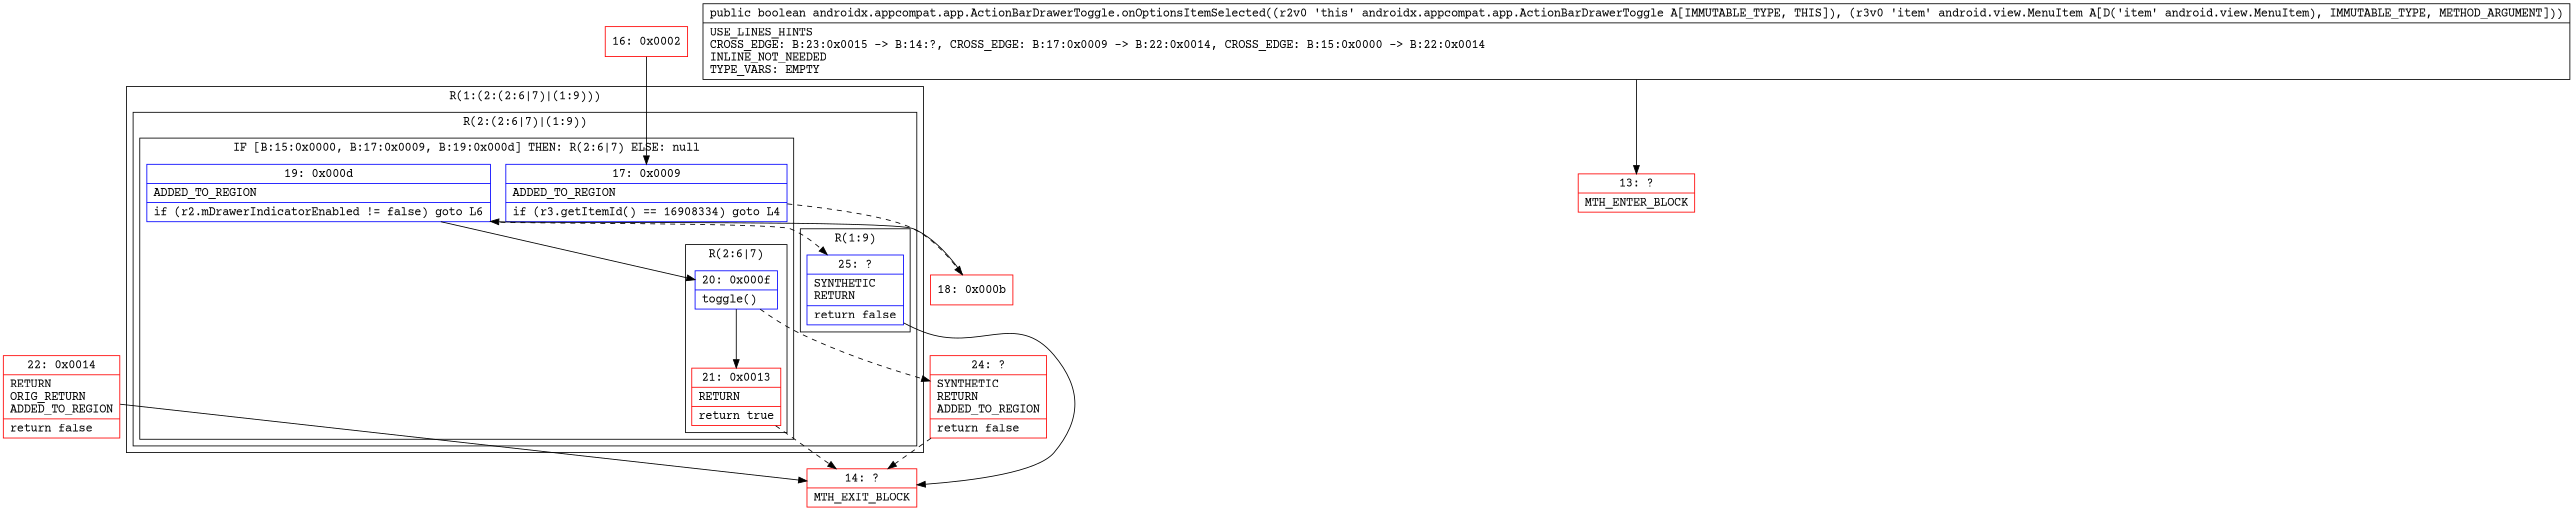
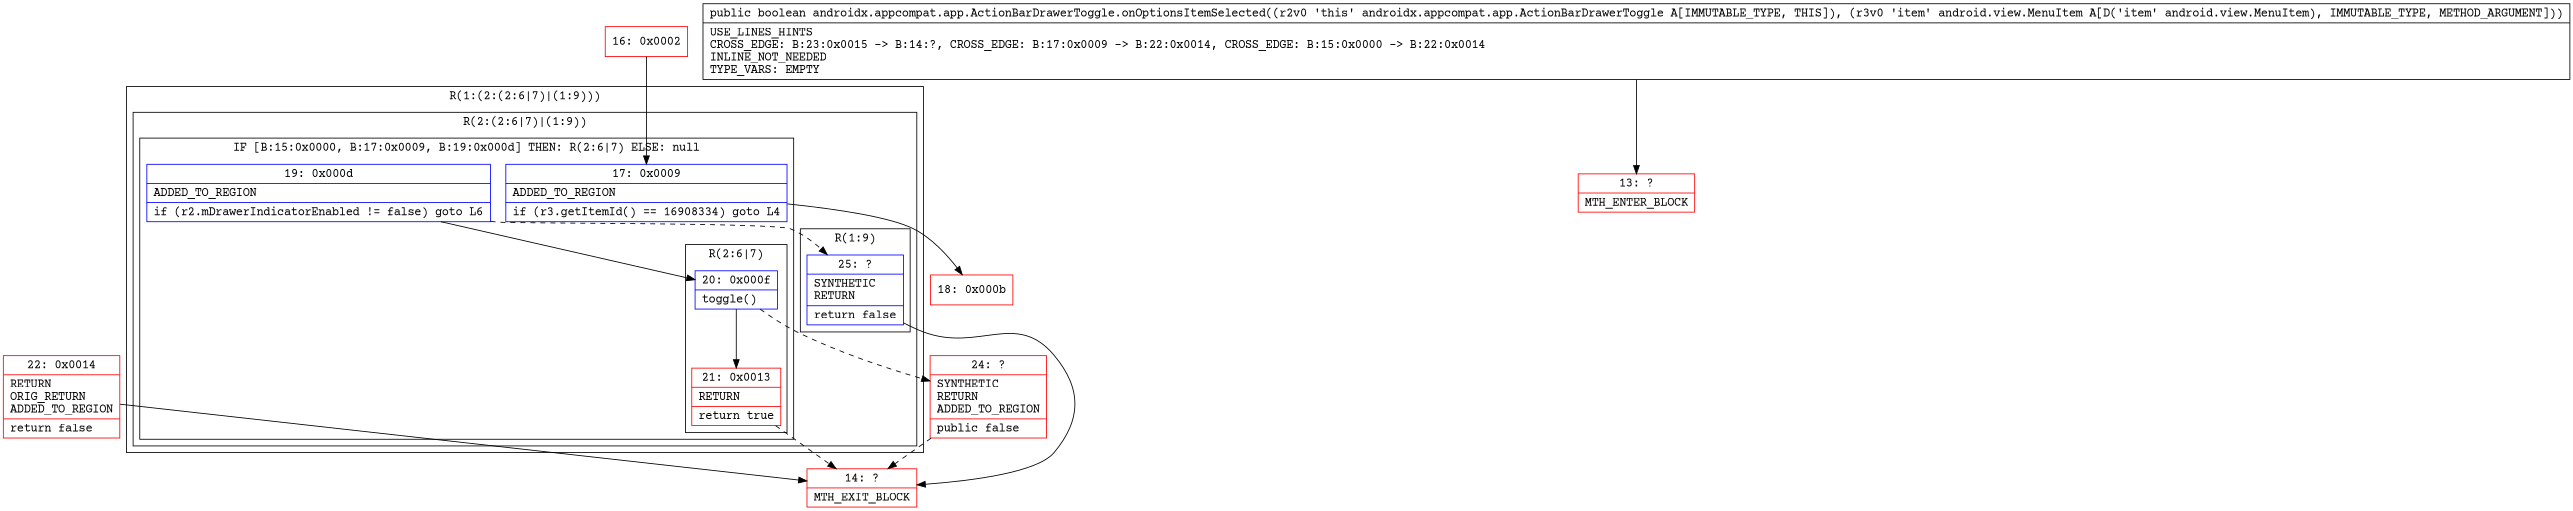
(880, 218) -> (880, 218)
(801, 223) -> none
(978, 428) -> (978, 428)
